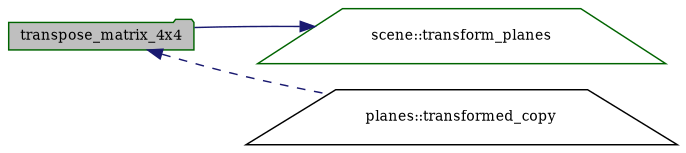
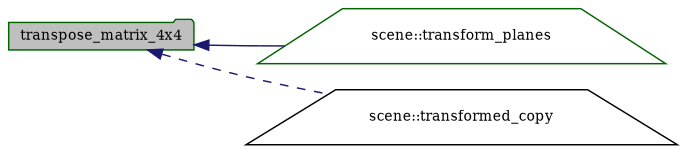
(247, 27) -> (247, 46)
(462, 117) -> (462, 117)
